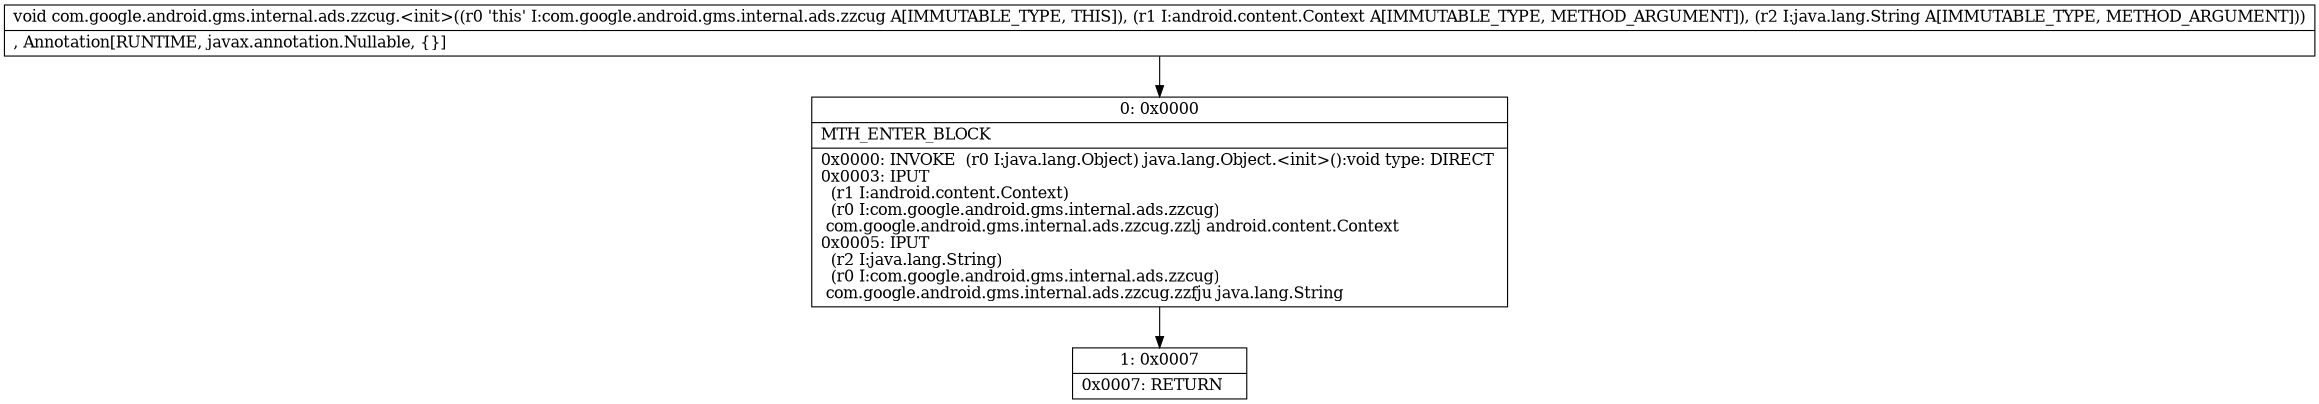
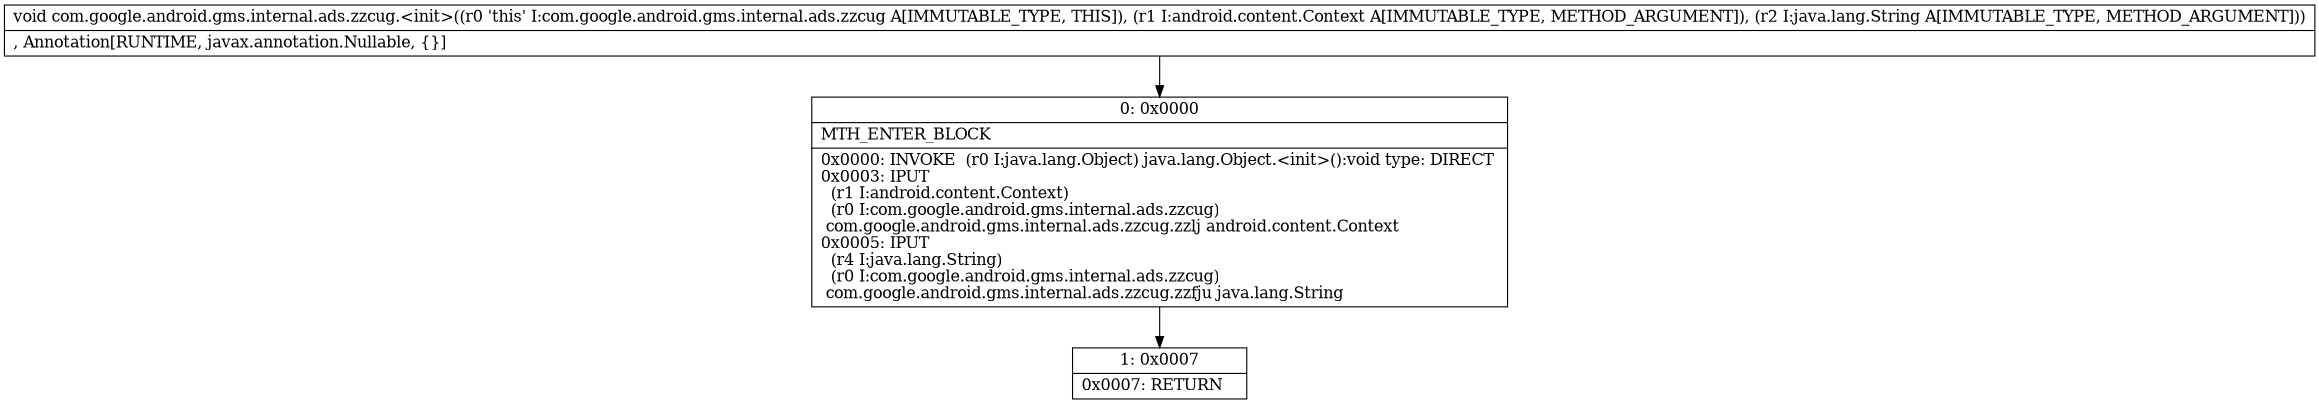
(912, 260) -> (912, 260)
